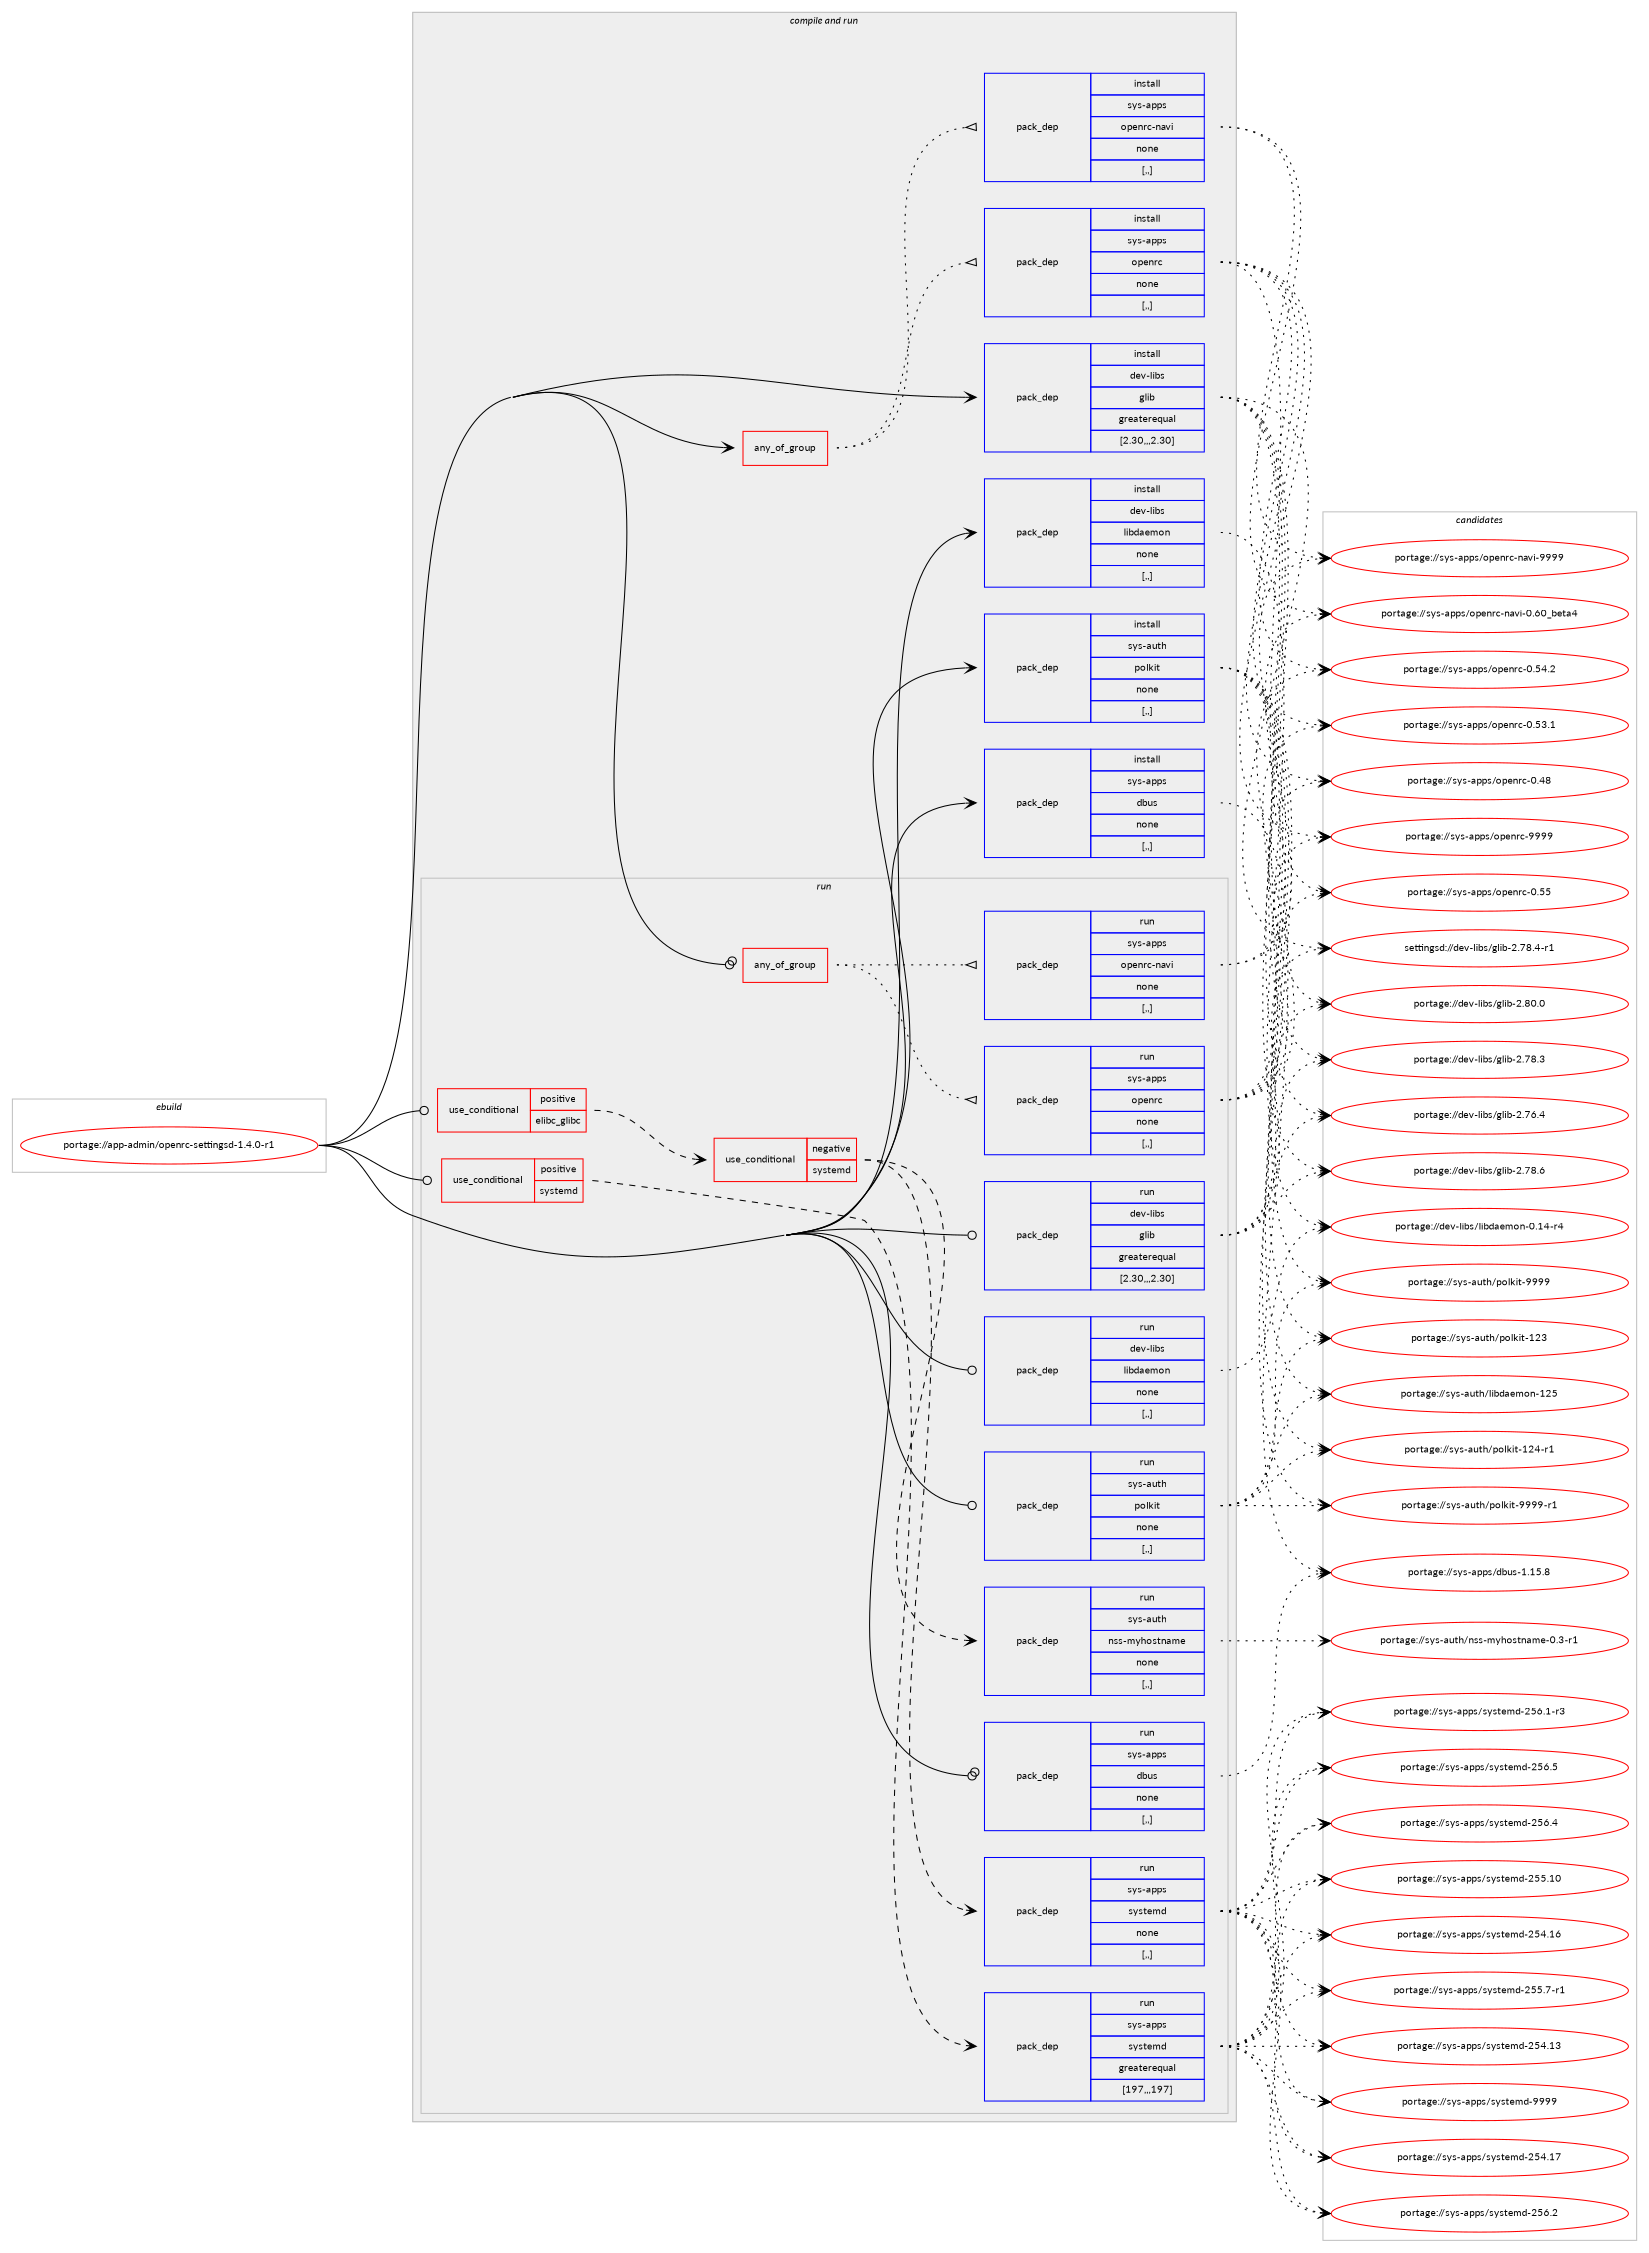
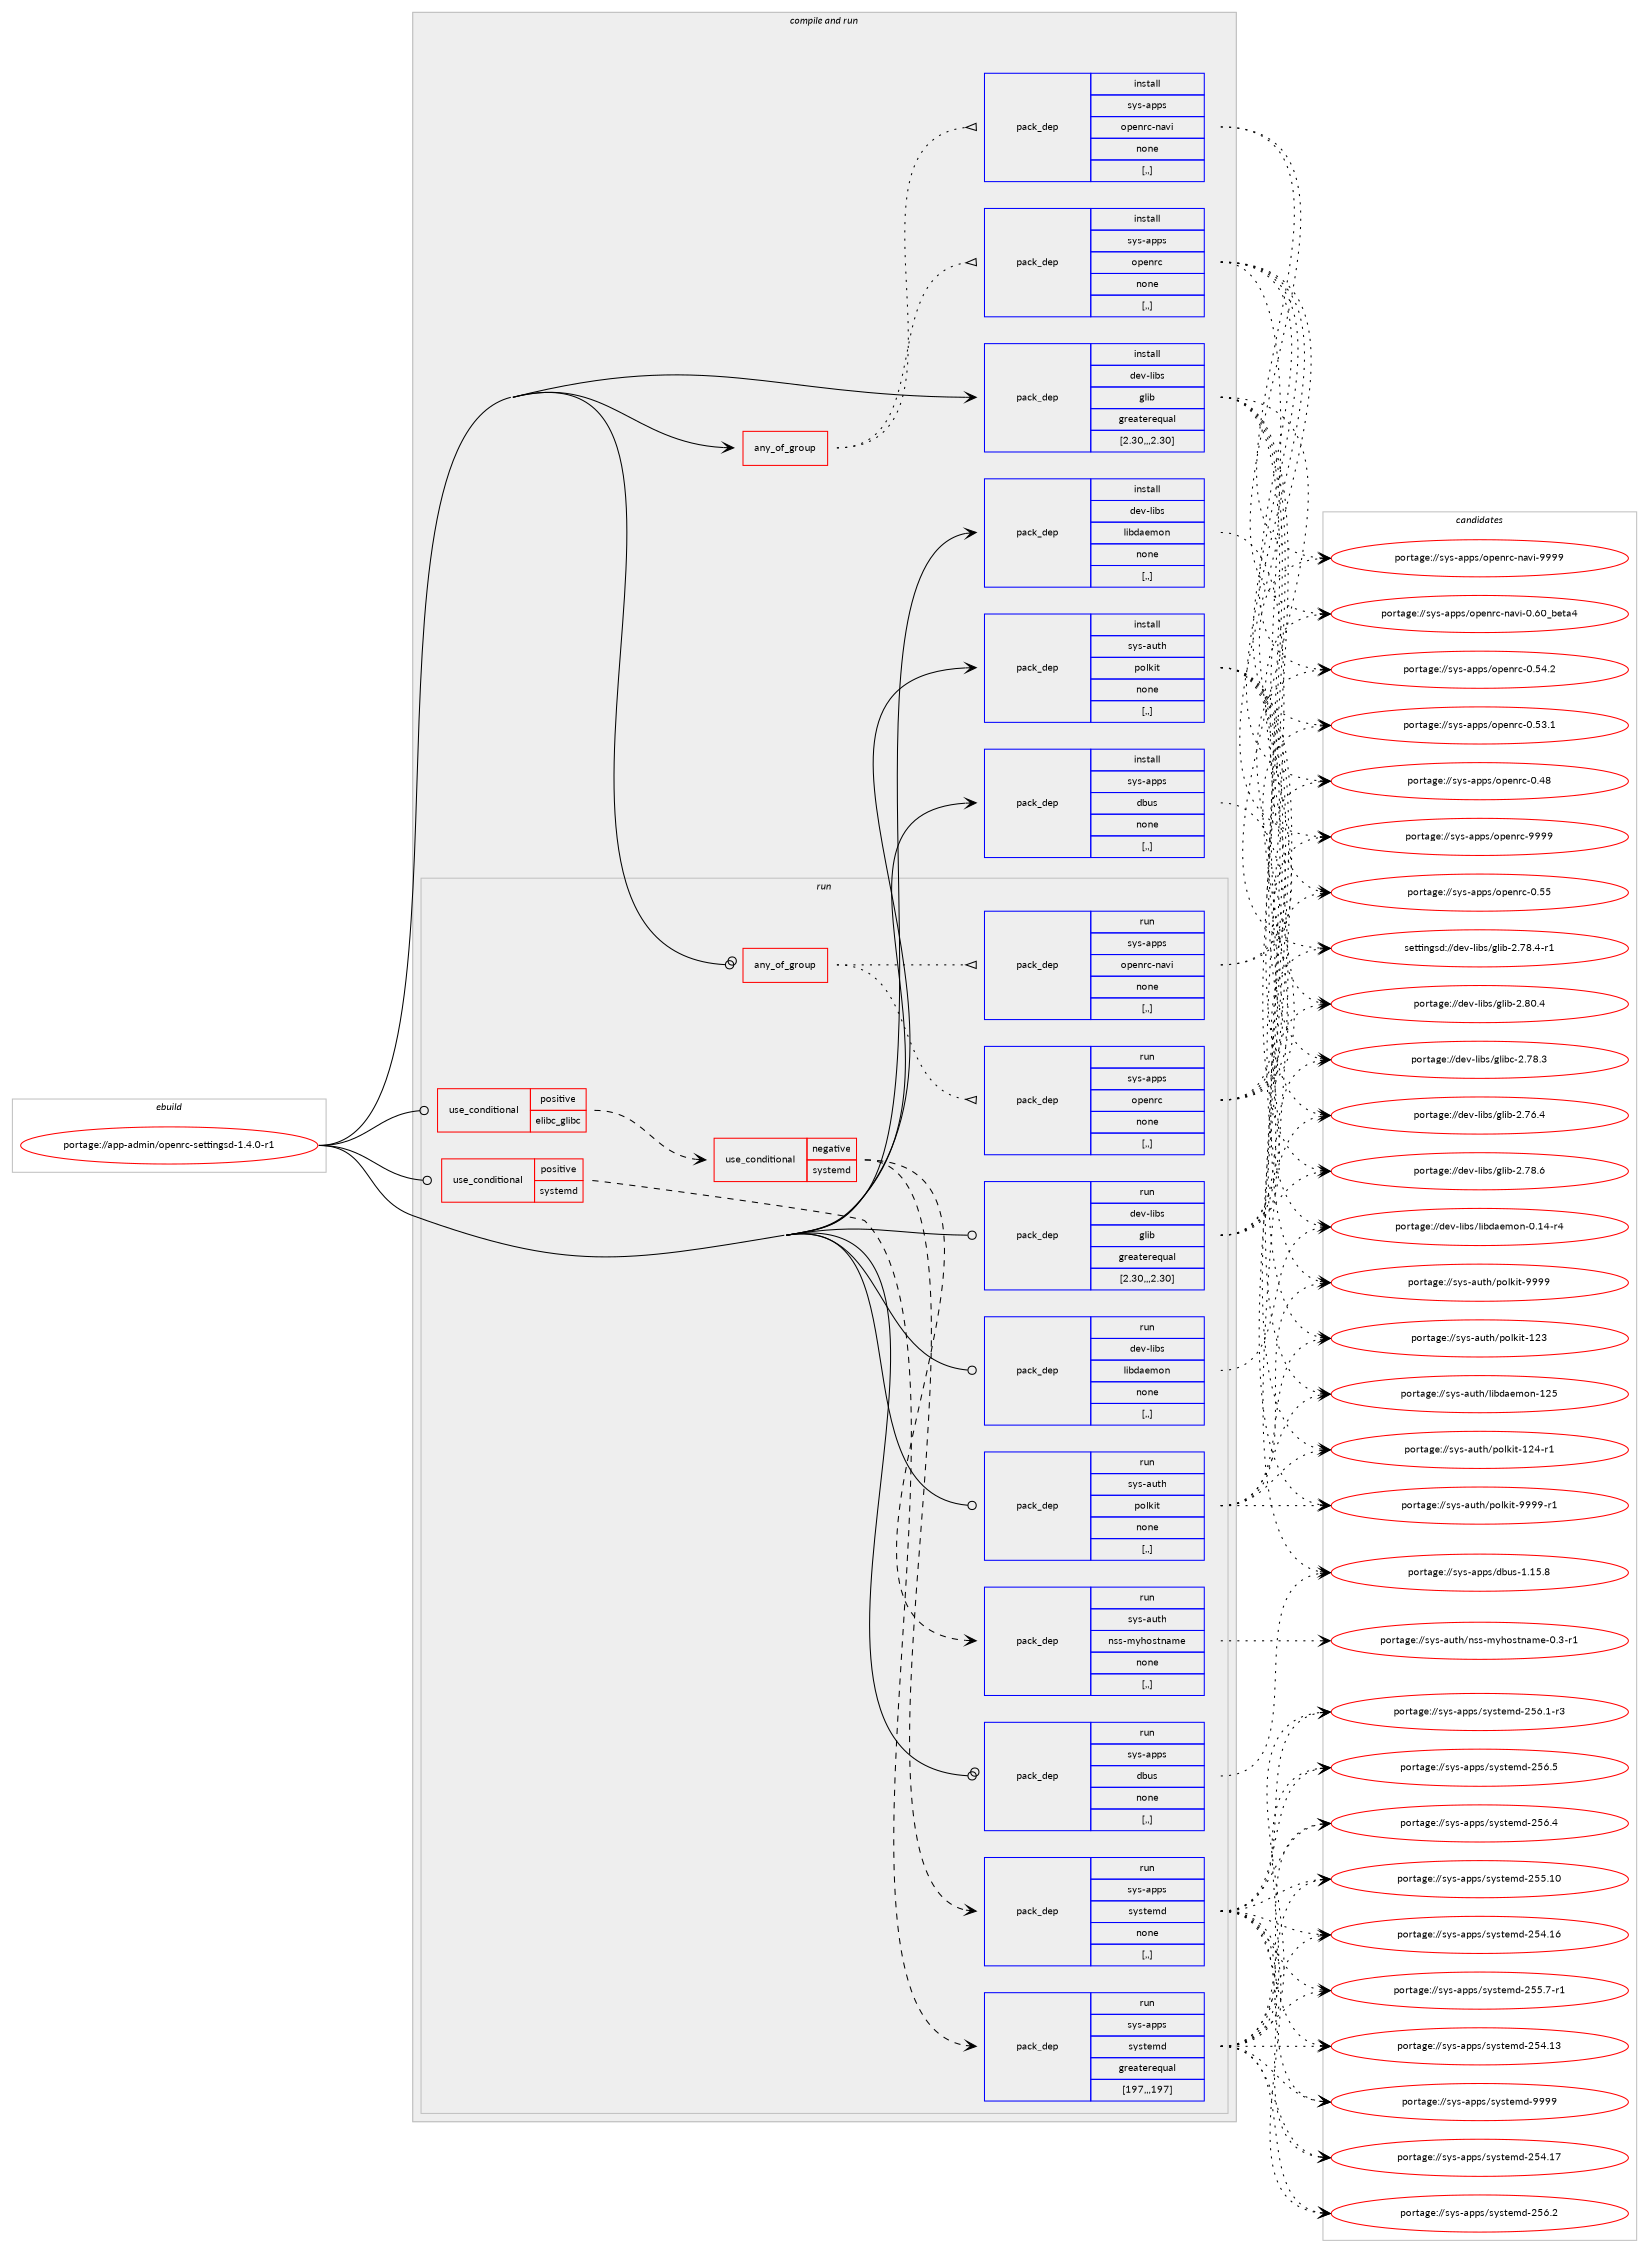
(1480, 1004) -> (1480, 1004)
(1480, 1060) -> (1480, 1060)
